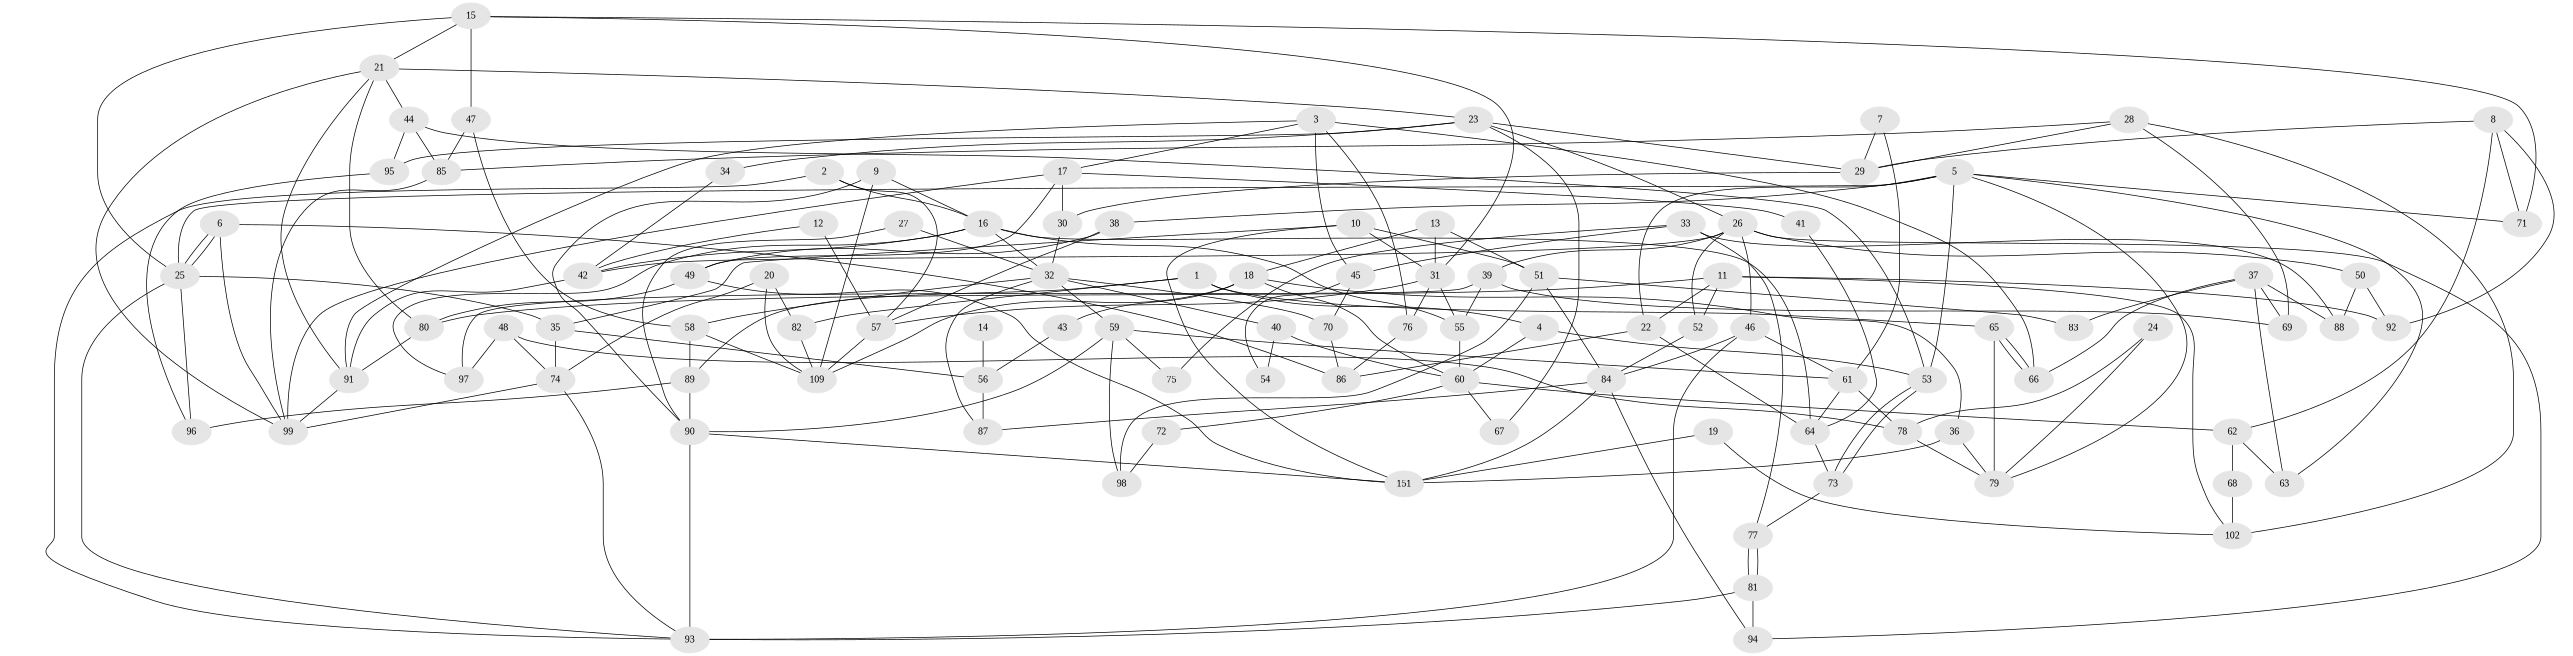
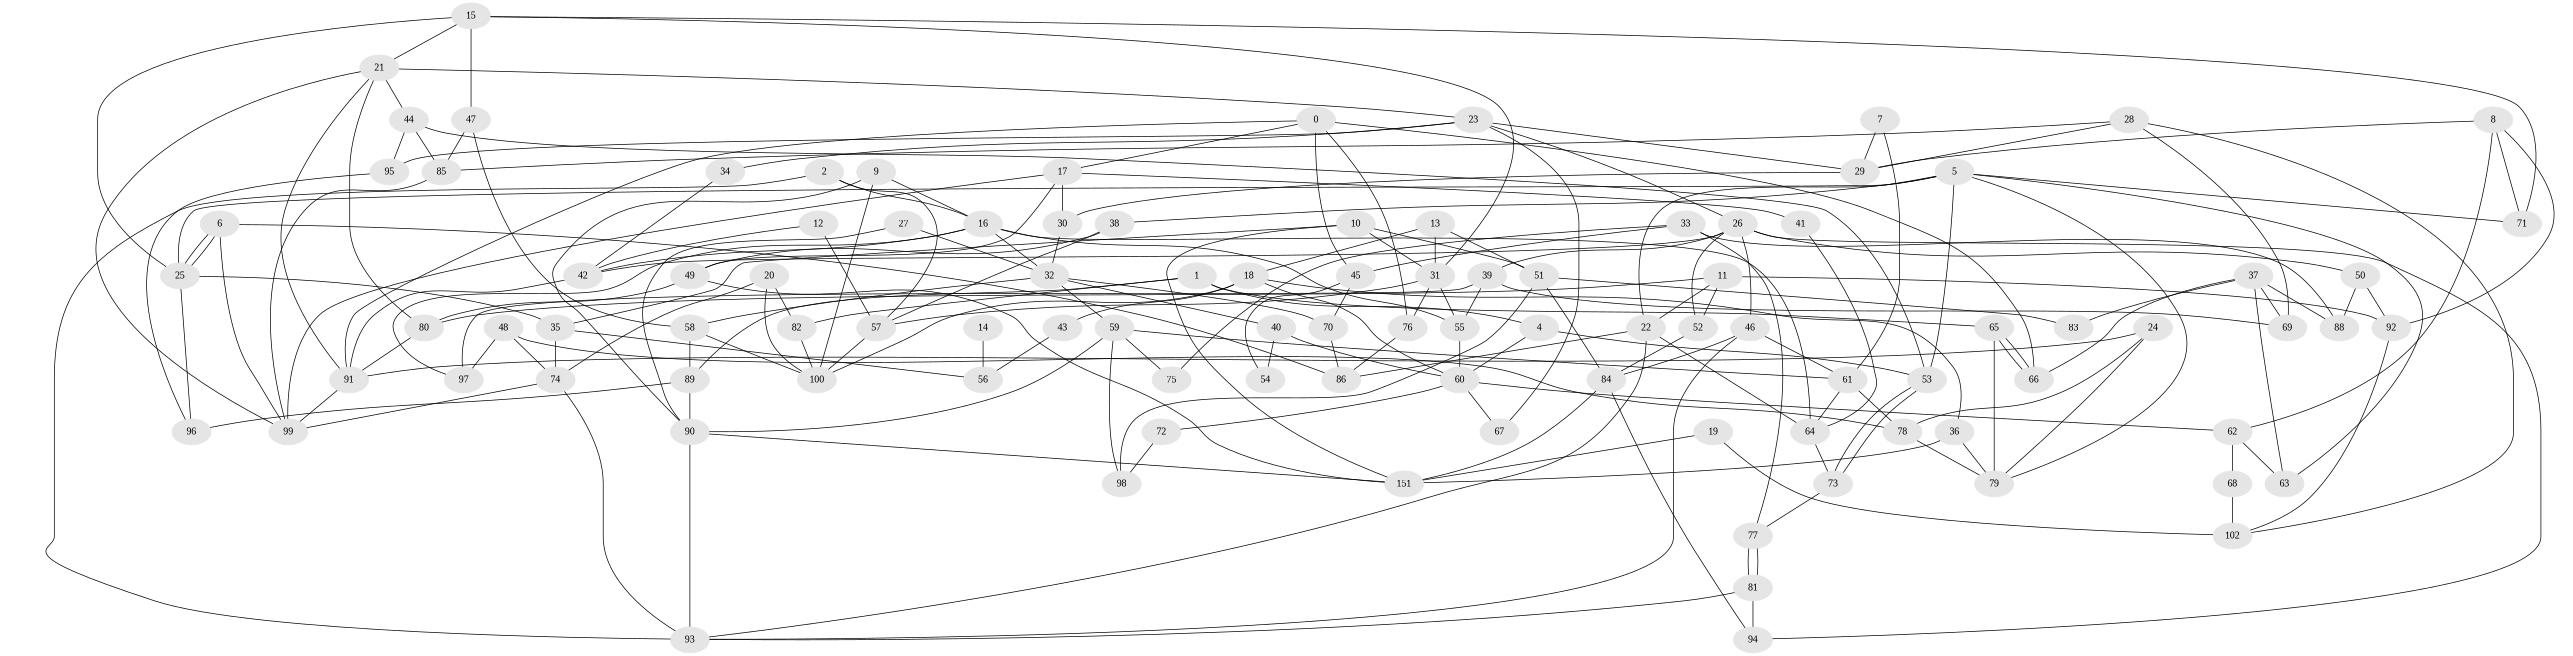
(1316, 120) -> (1316, 120)
(2072, 293) -> (2343, 454)
none -> (1606, 361)
(817, 380) -> (817, 380)
(983, 432) -> none
(226, 591) -> (1214, 553)
